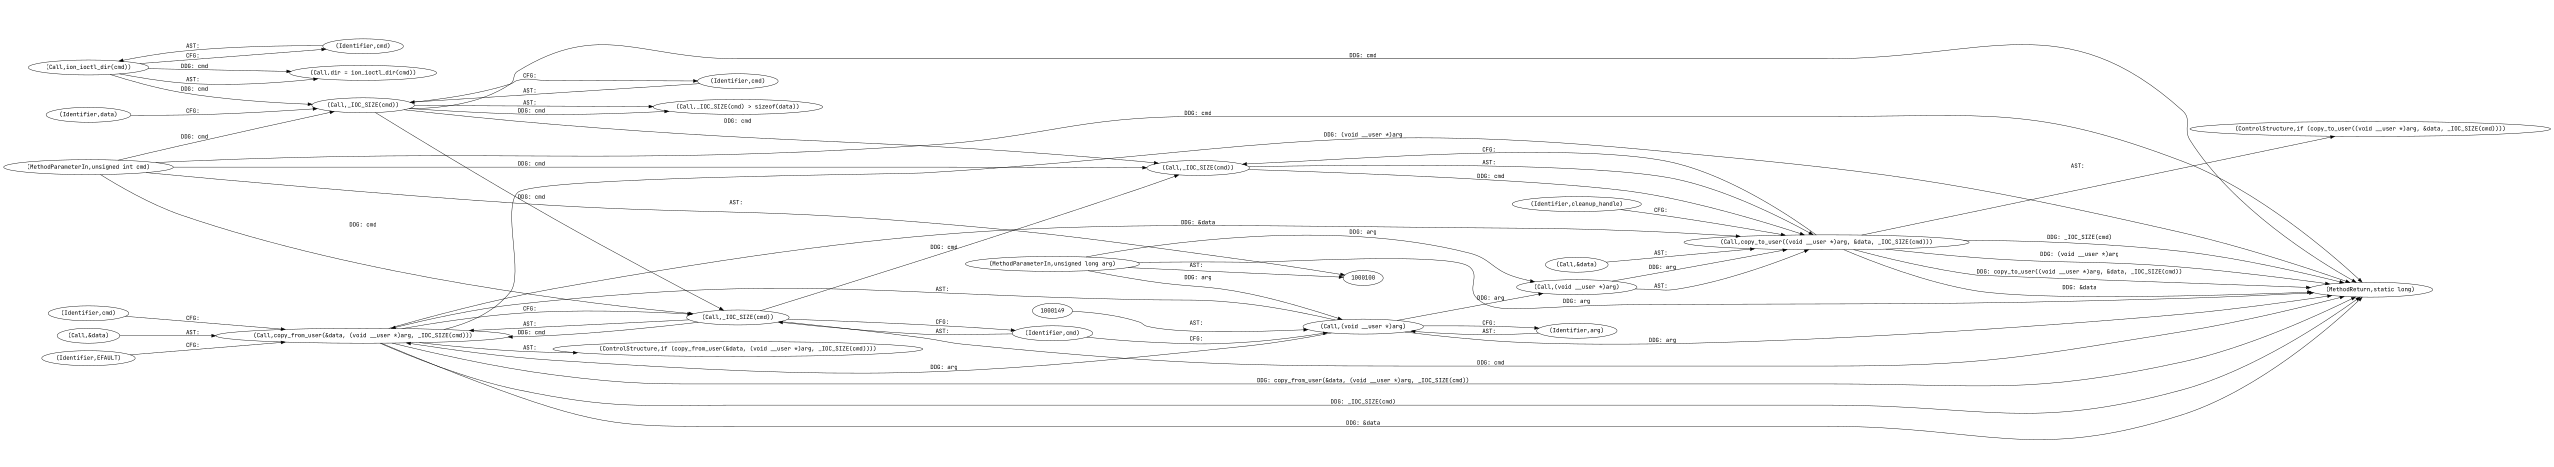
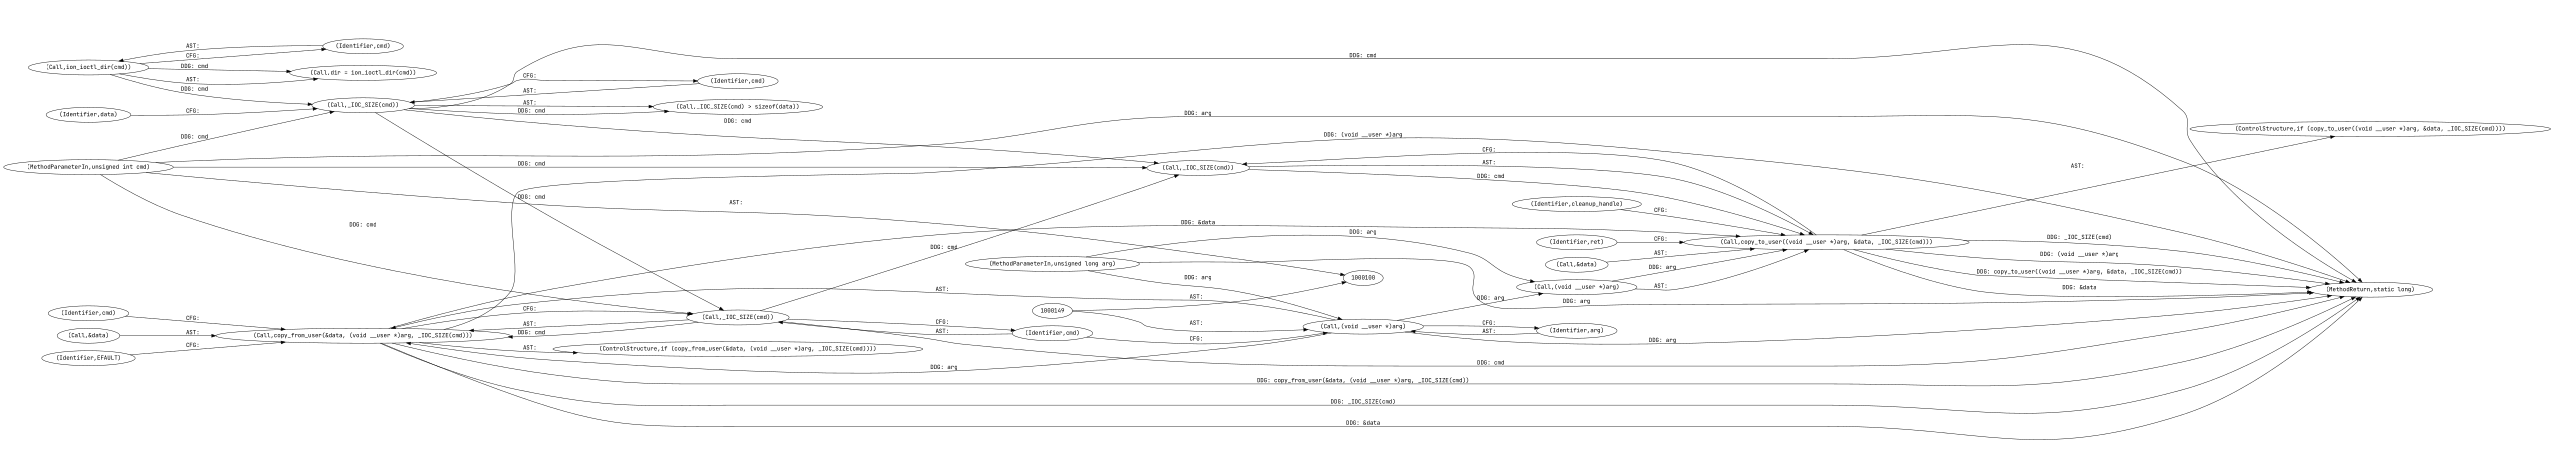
(1198, 113) -> (1198, 113)
none -> (1577, 242)
(1234, 272) -> (1208, 304)
